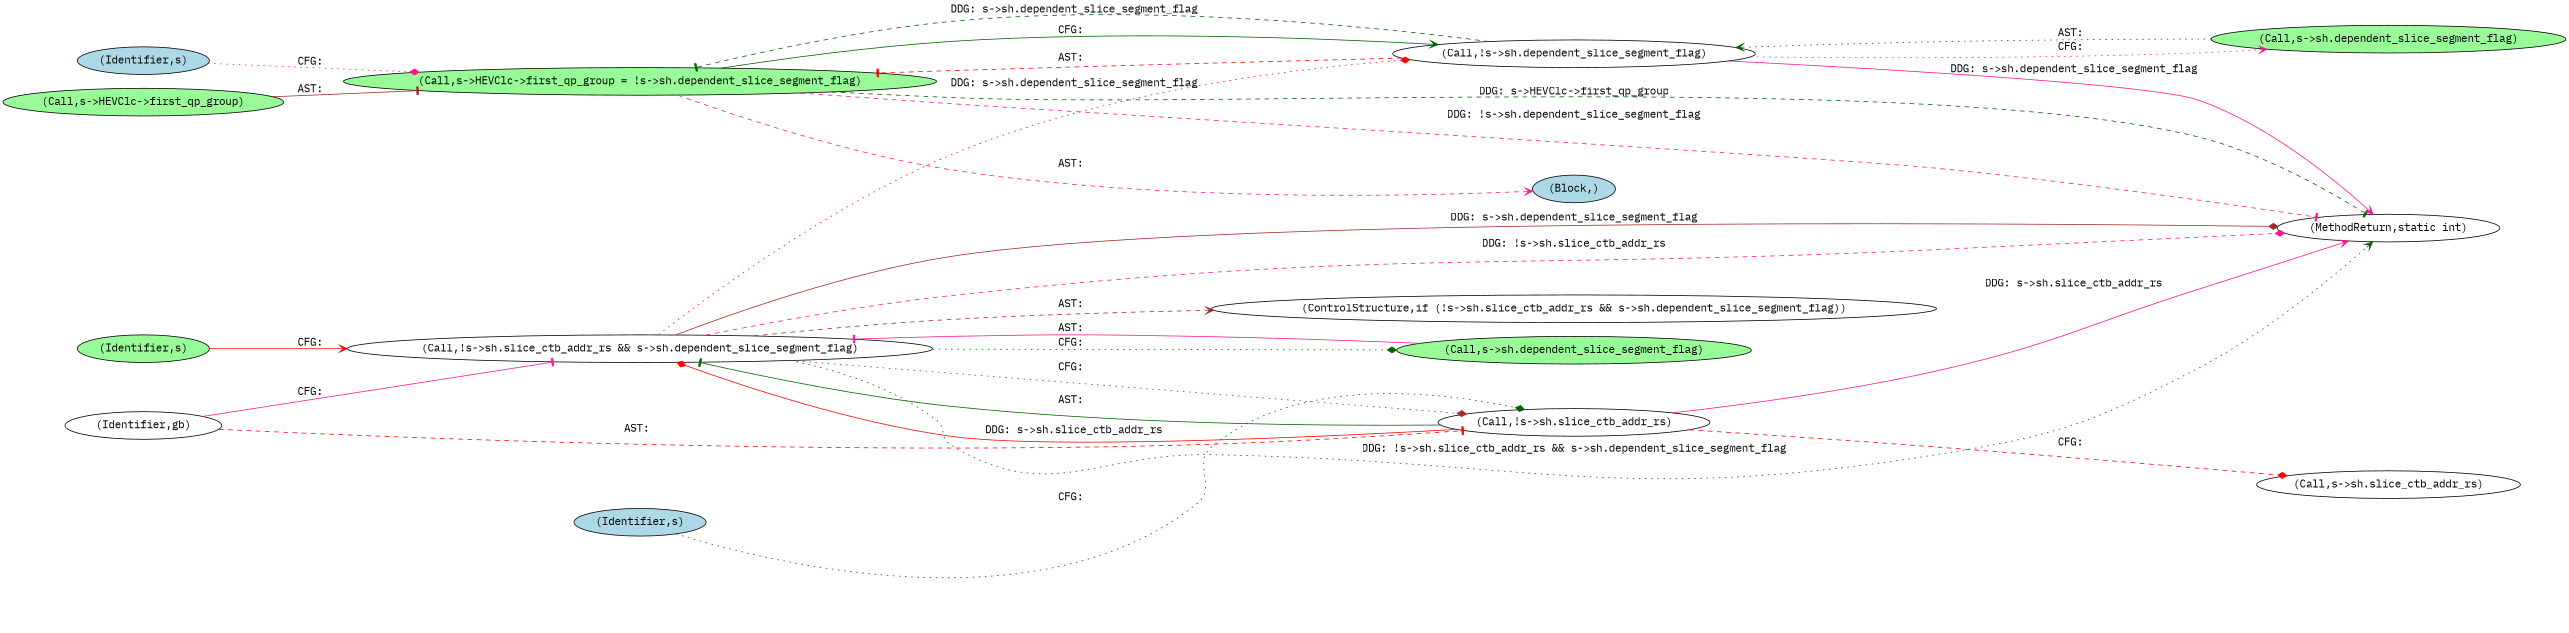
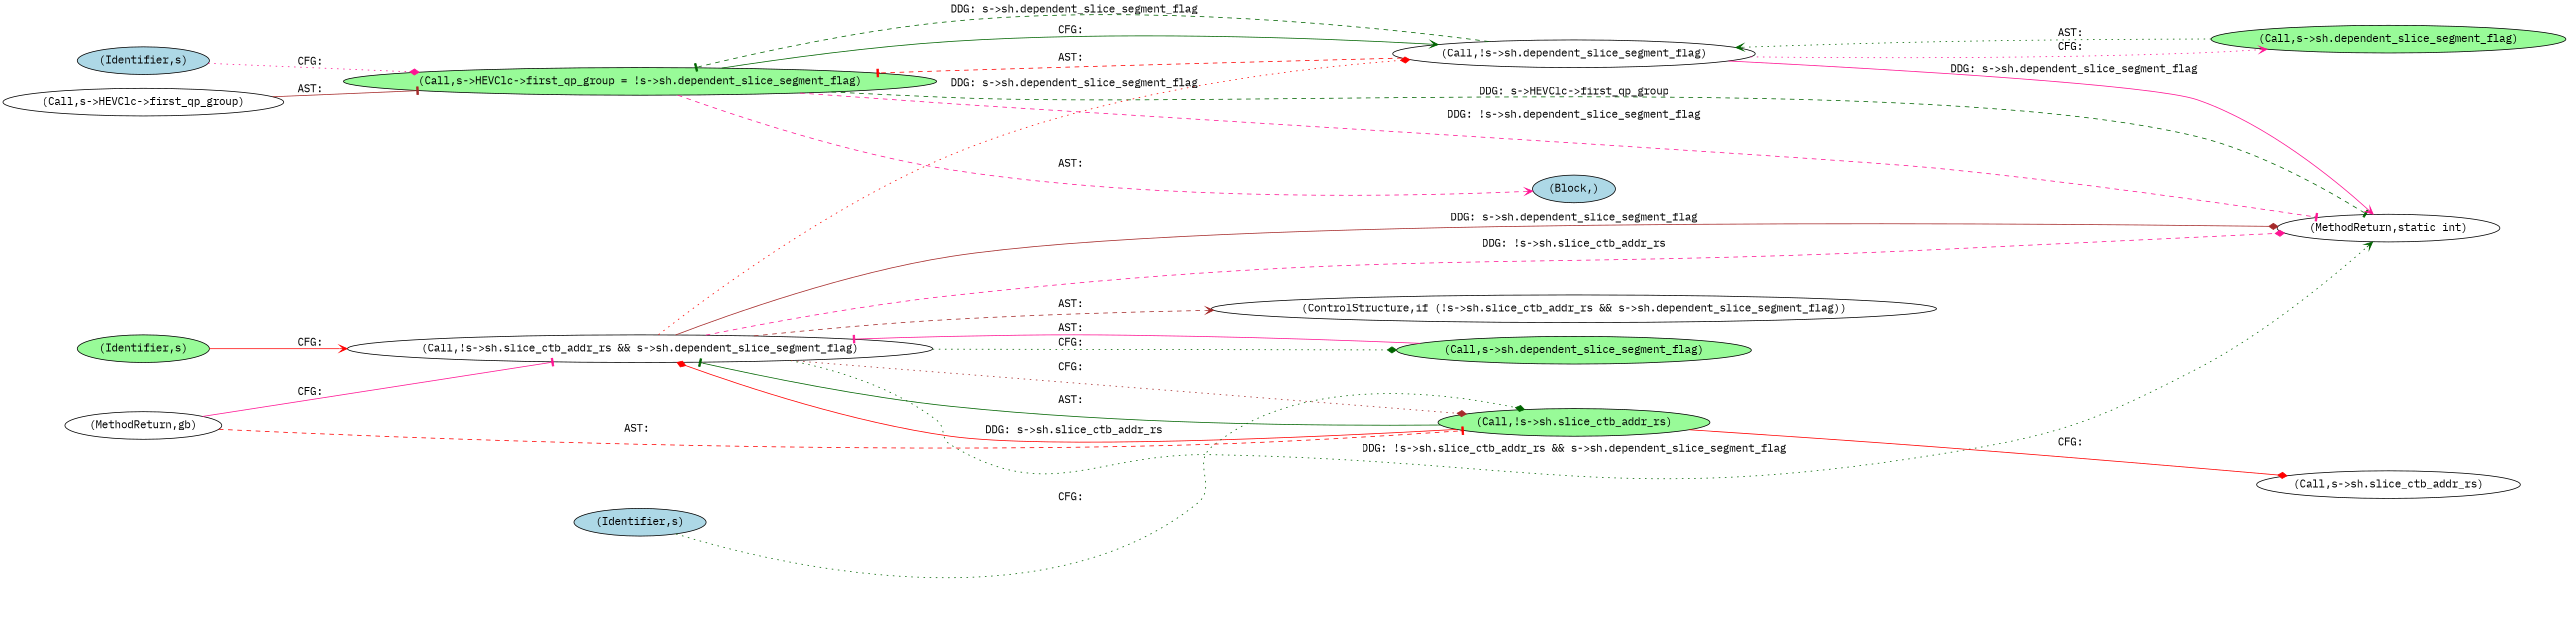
(143, 102) -> (143, 102)
(2012, 352) -> none
(1574, 422) -> (1574, 422)
(143, 425) -> (143, 425)
(1998, 452) -> (1998, 452)
